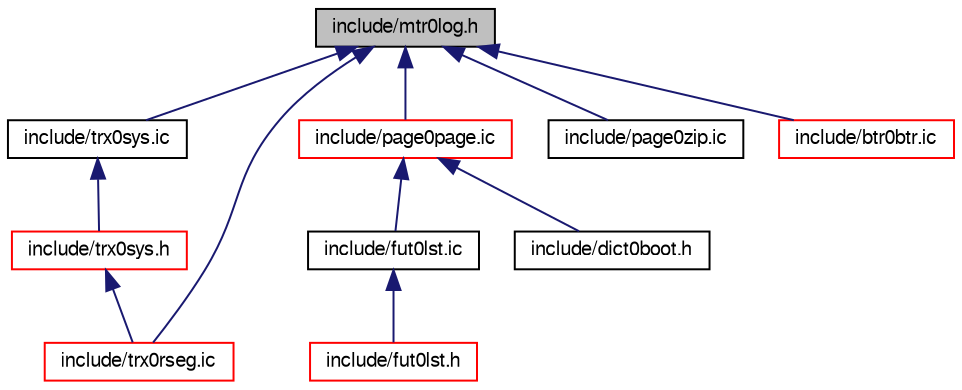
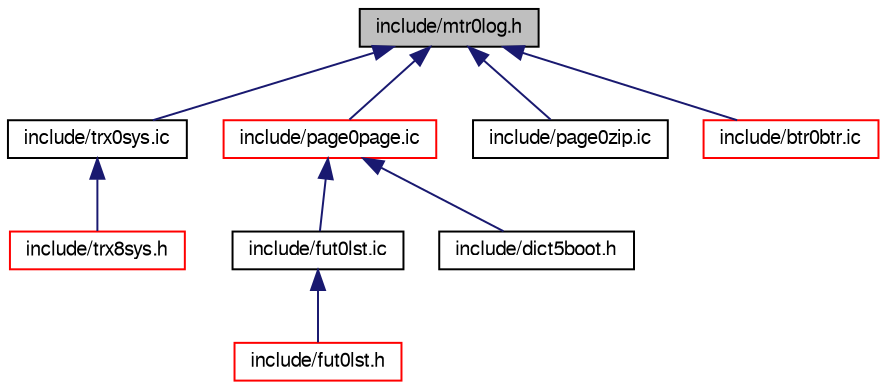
(99, 250) -> (97, 250)
(612, 250) -> (537, 250)
(139, 362) -> none
